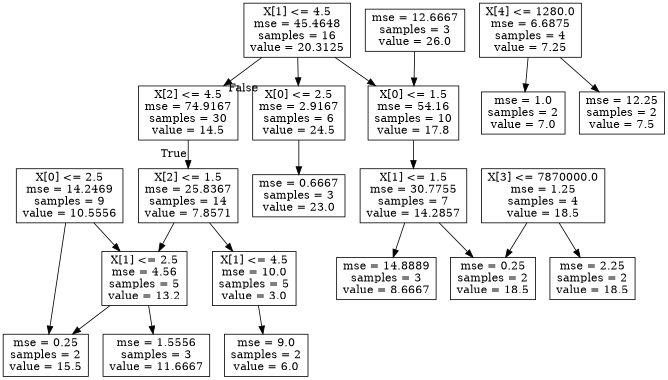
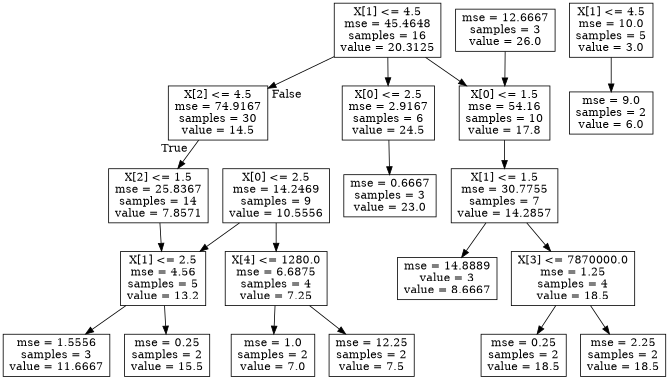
(219, 234) -> none
(453, 237) -> (536, 234)
(58, 274) -> (276, 233)
(386, 279) -> (447, 279)
